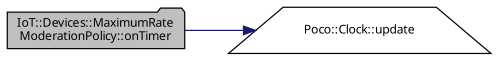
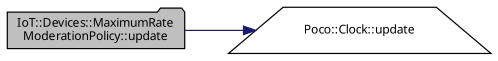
(96, 30) -> (96, 30)
